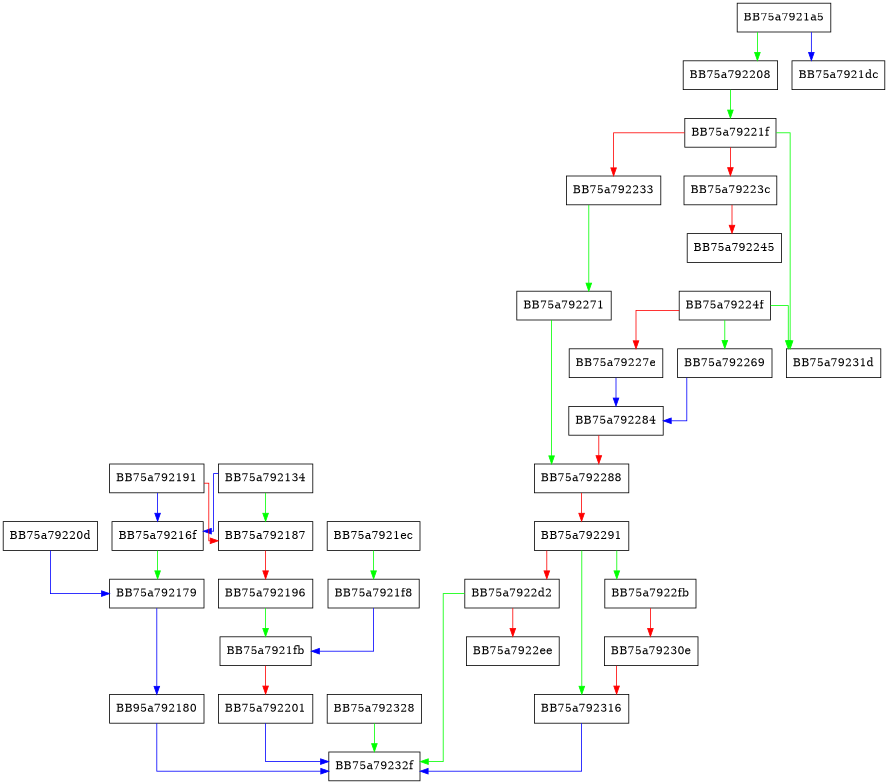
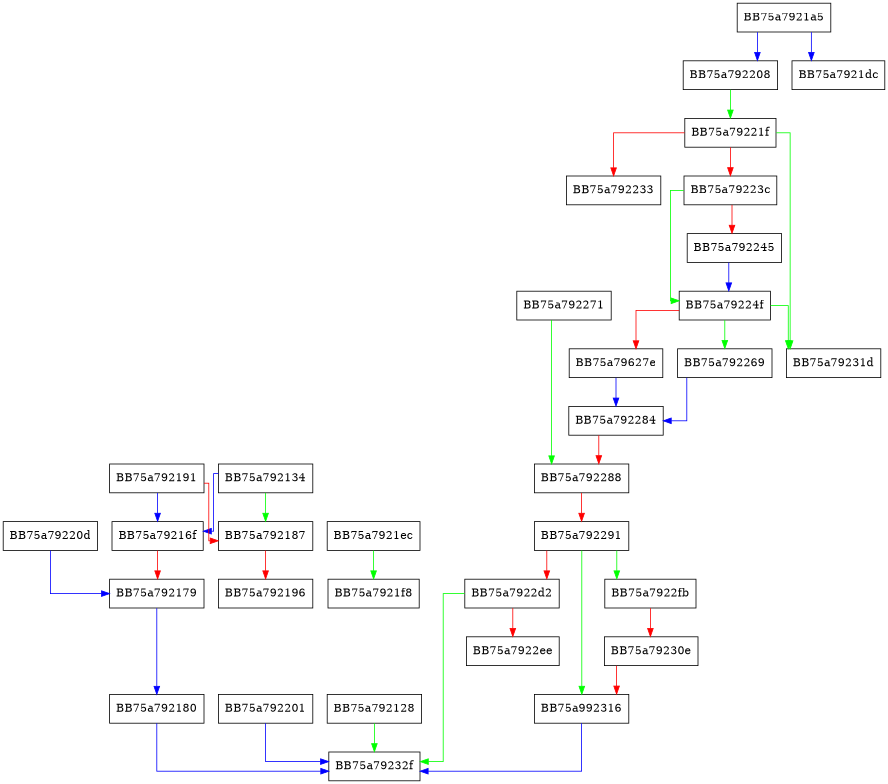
(757, 42) -> (757, 42)
none -> (670, 239)
(589, 244) -> none
none -> (729, 273)
(616, 363) -> (616, 363)
(158, 561) -> (158, 561)
(266, 651) -> none
(157, 709) -> (157, 709)
(374, 709) -> (374, 709)
(582, 709) -> (582, 709)
